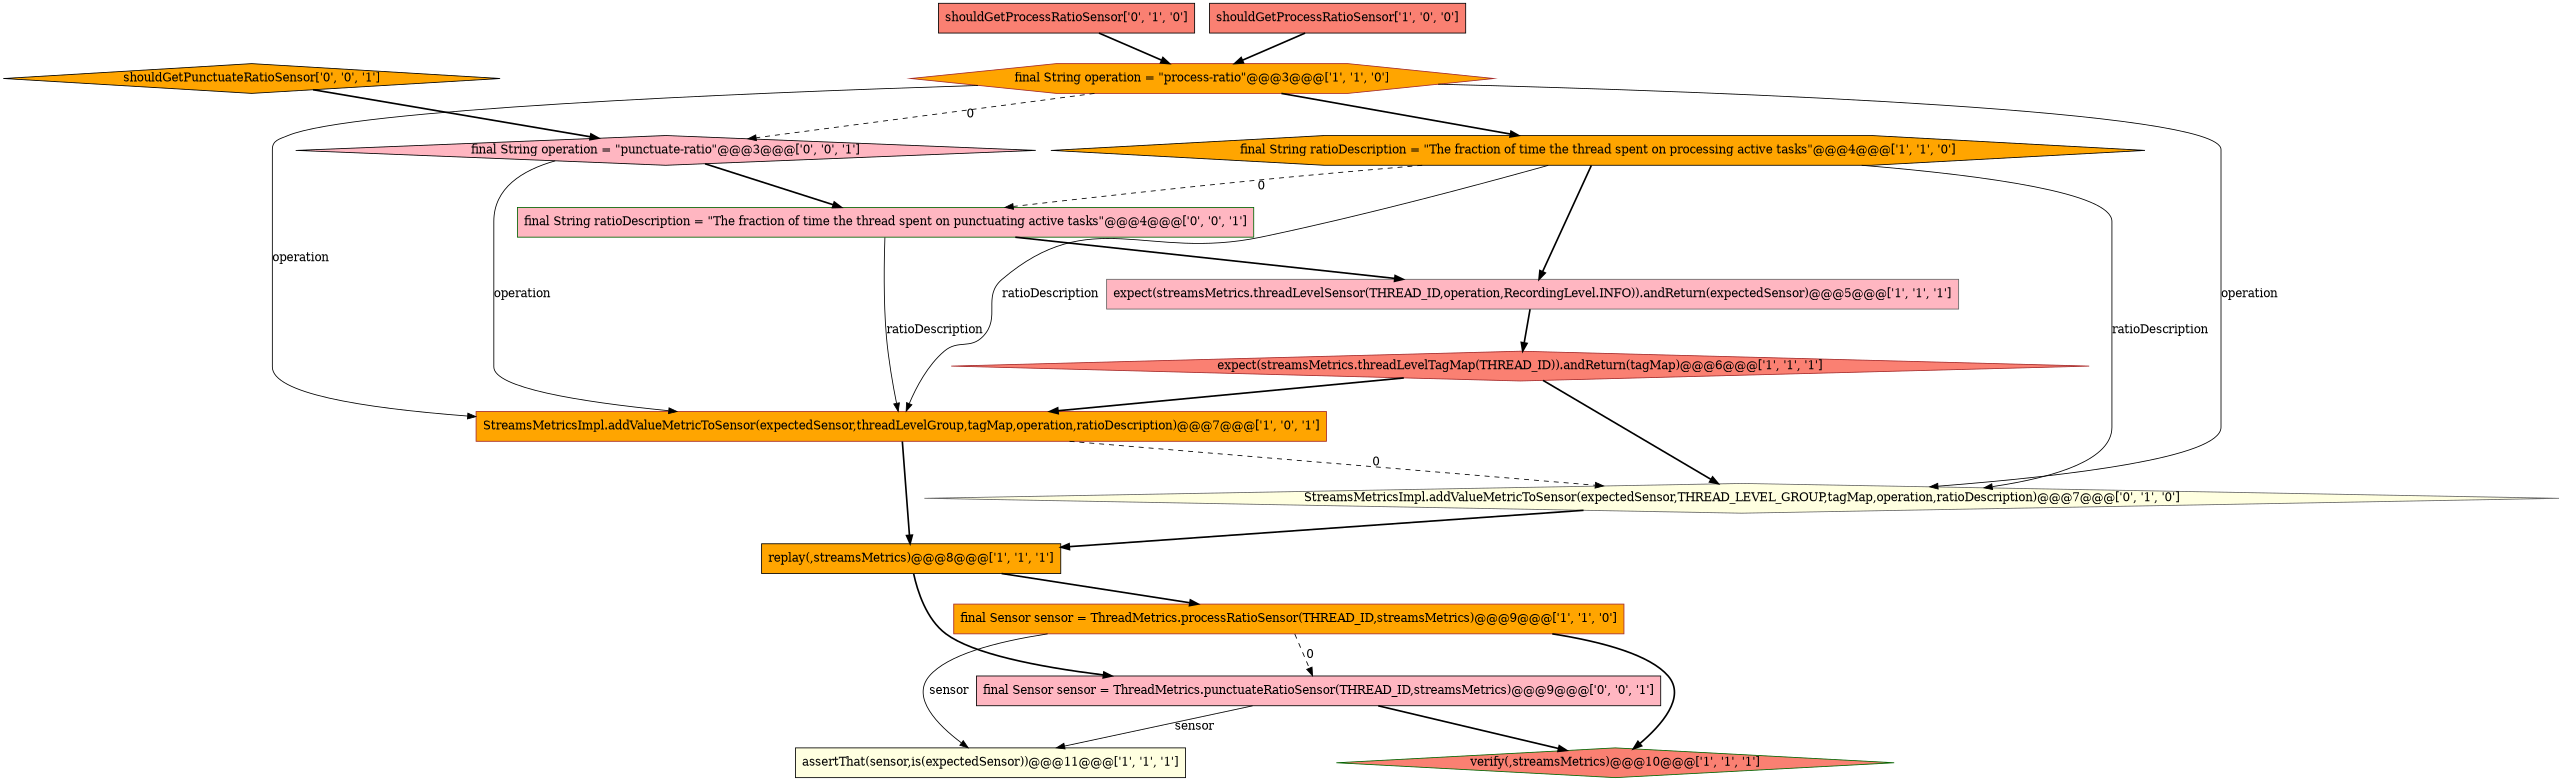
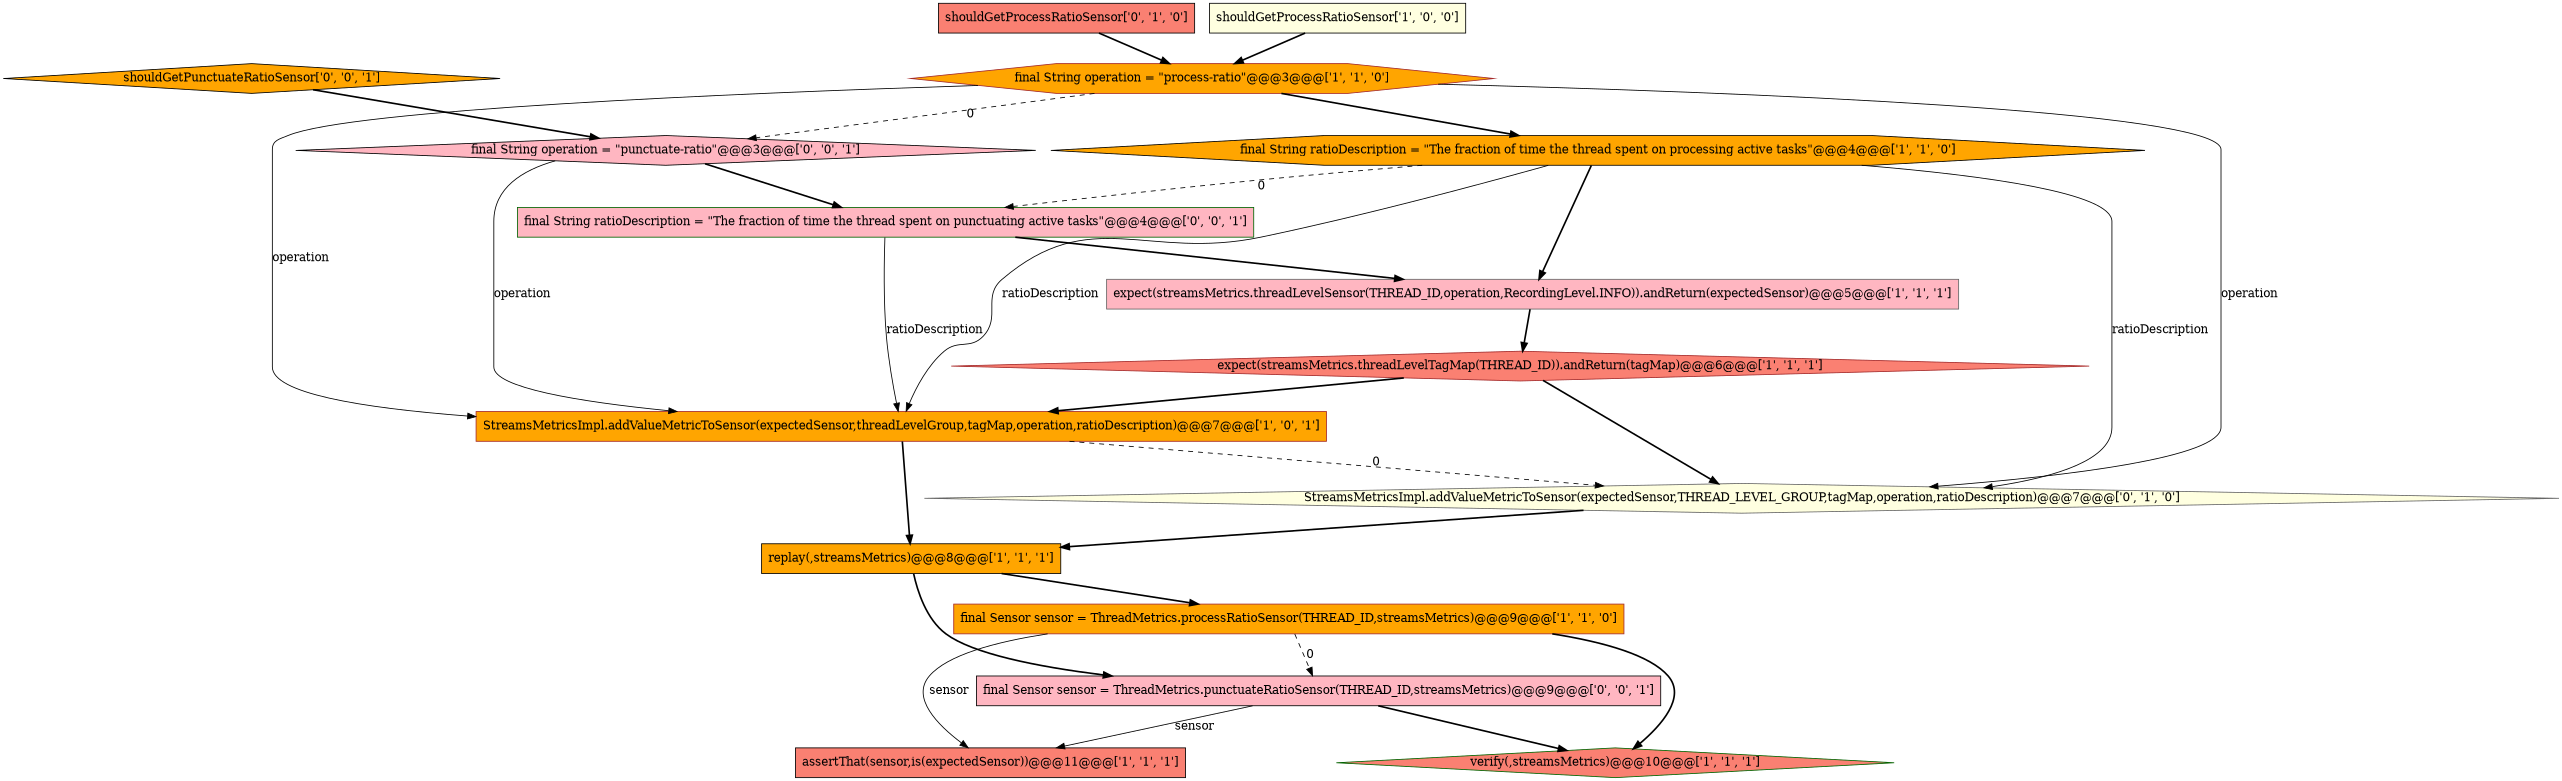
(1338, 18) -> (1338, 18)
(991, 763) -> (991, 763)
